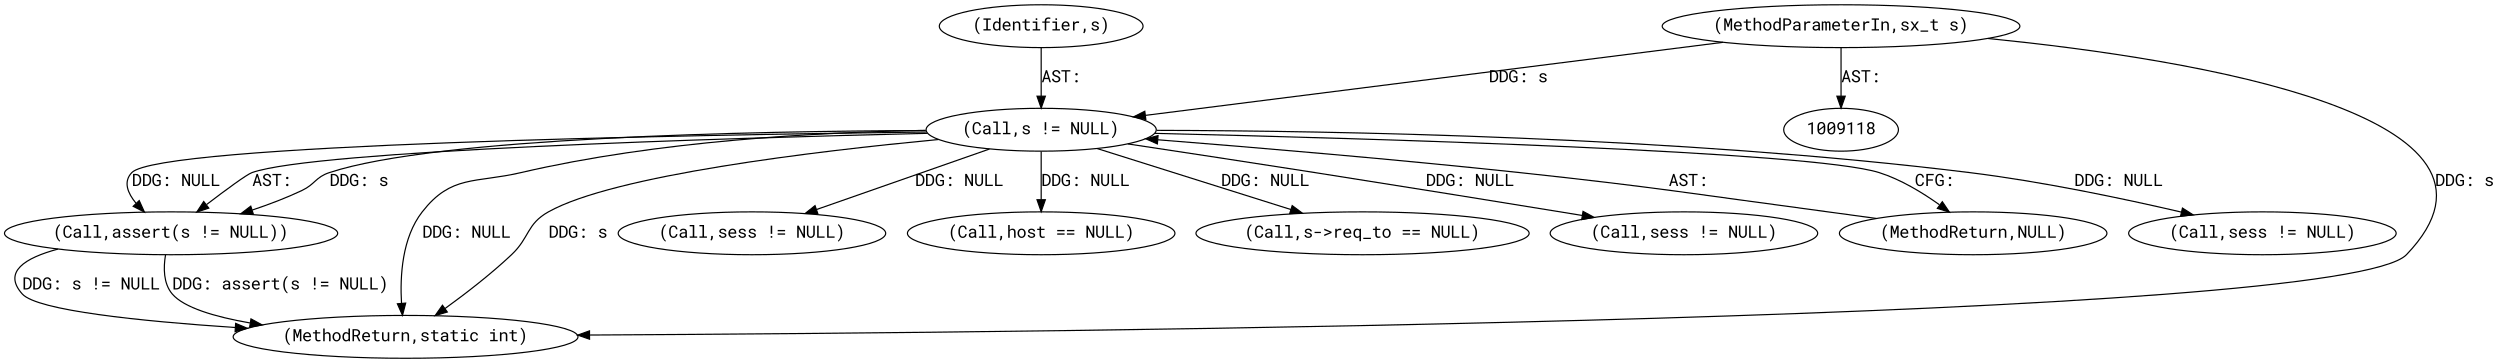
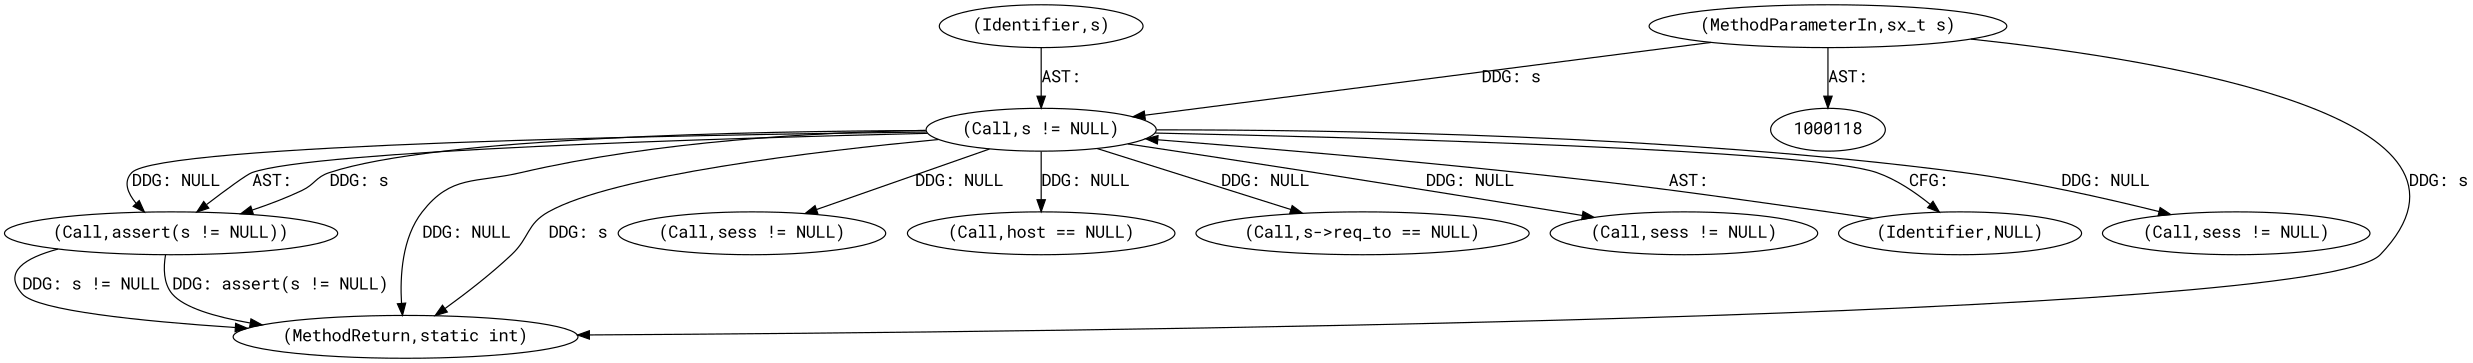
(1841, 130) -> (1828, 130)
(1973, 233) -> (1960, 233)
